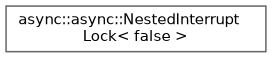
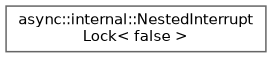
(136, 29) -> (136, 29)
